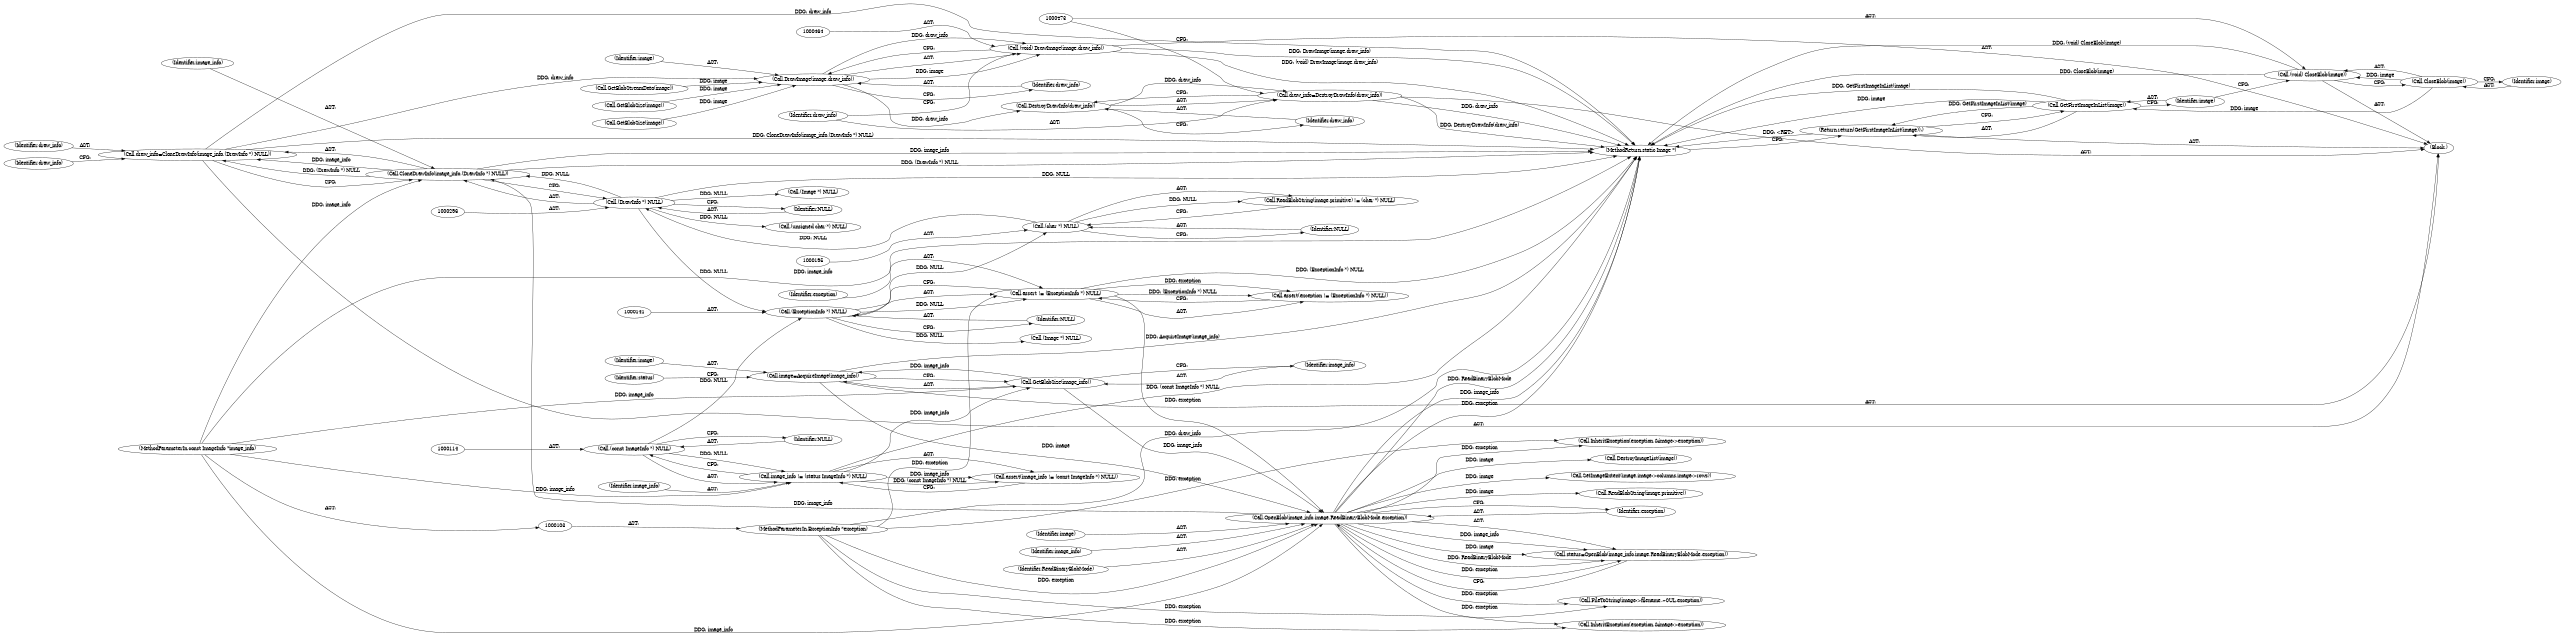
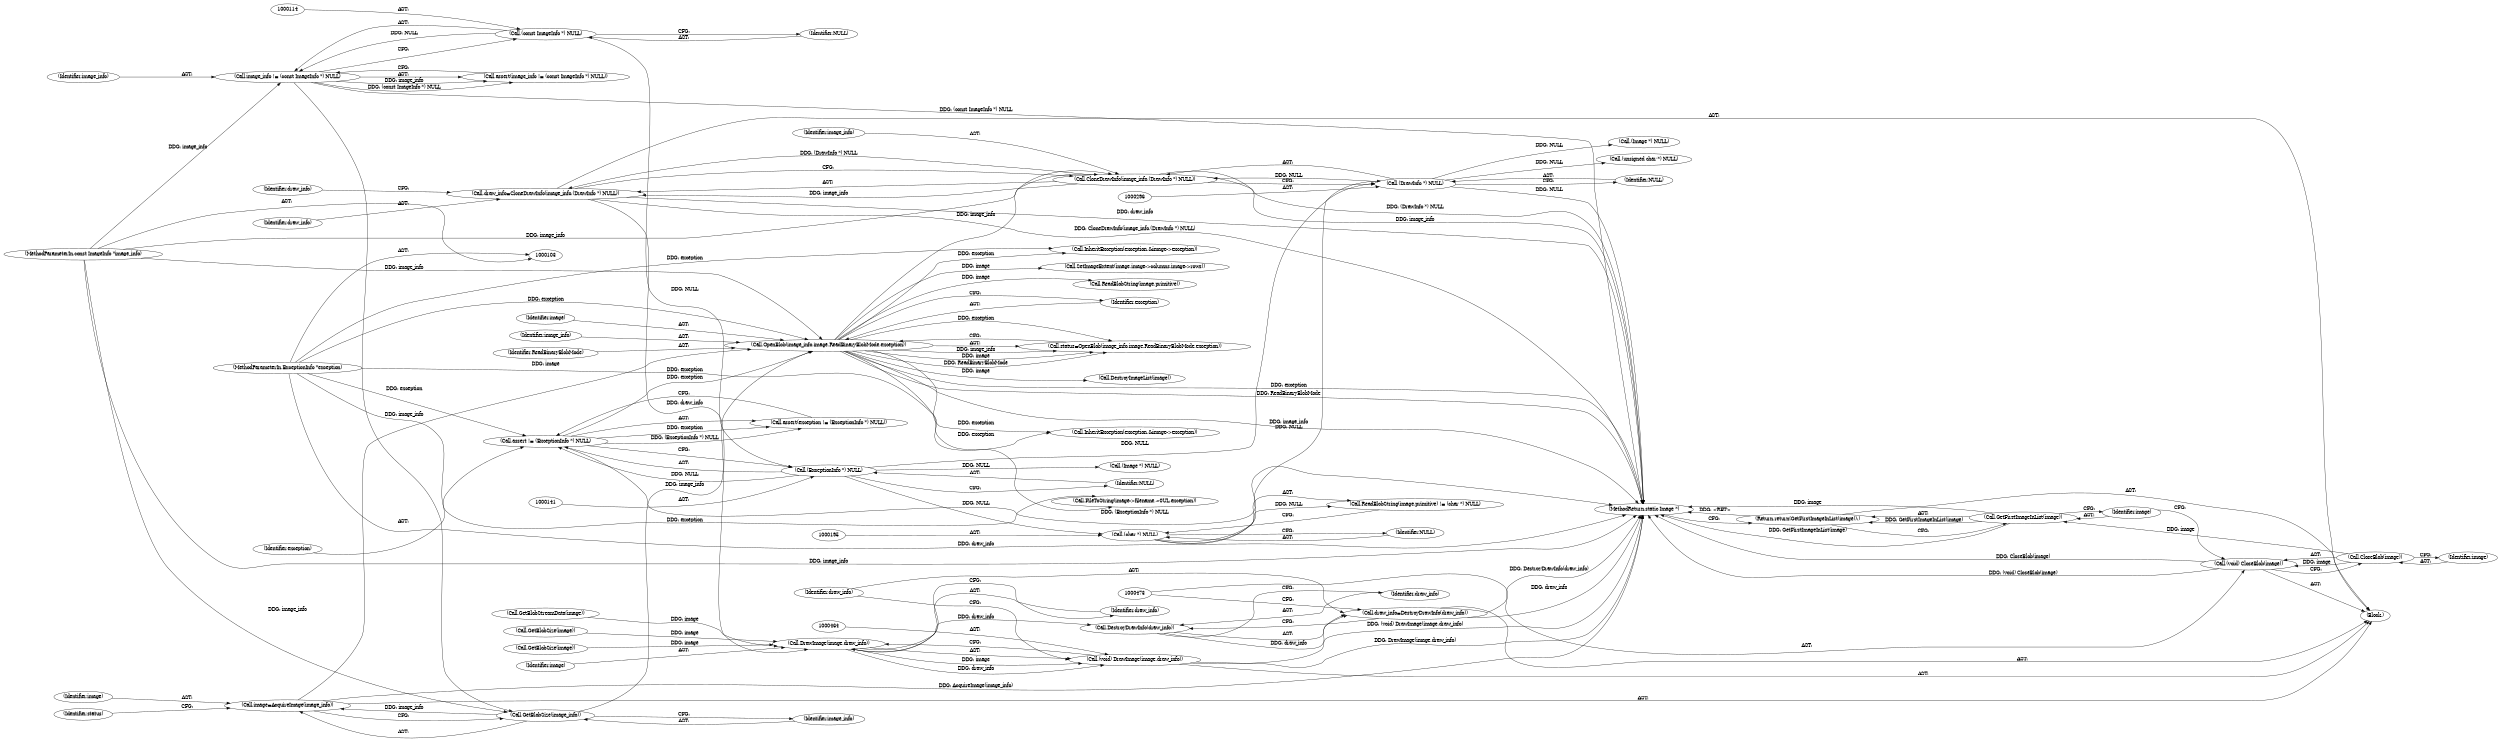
(692, 271) -> (1216, 451)
(813, 477) -> (288, 77)
(654, 527) -> (383, 259)
